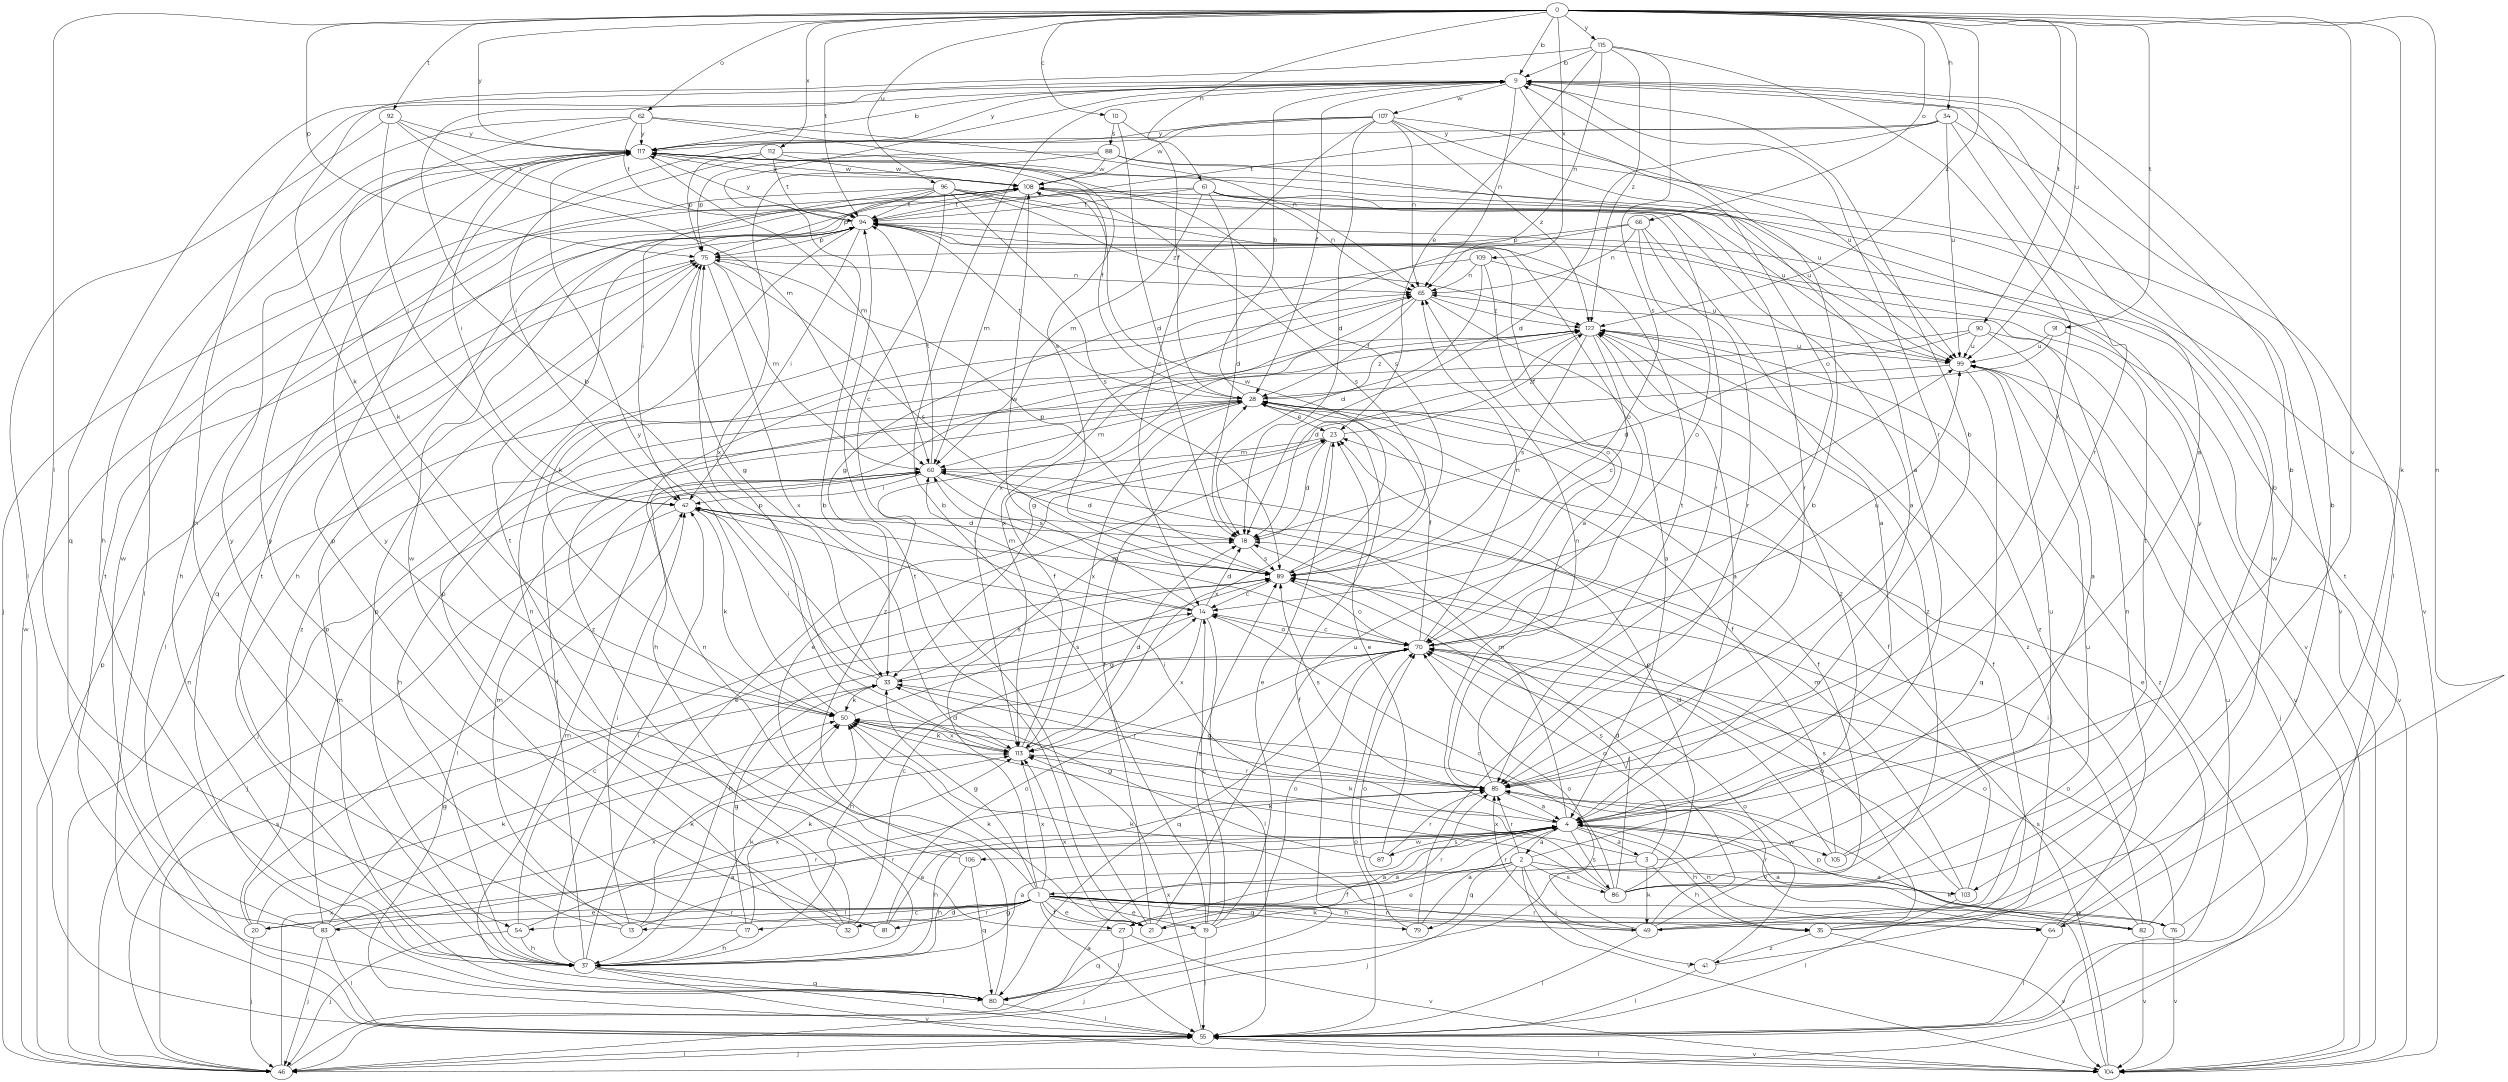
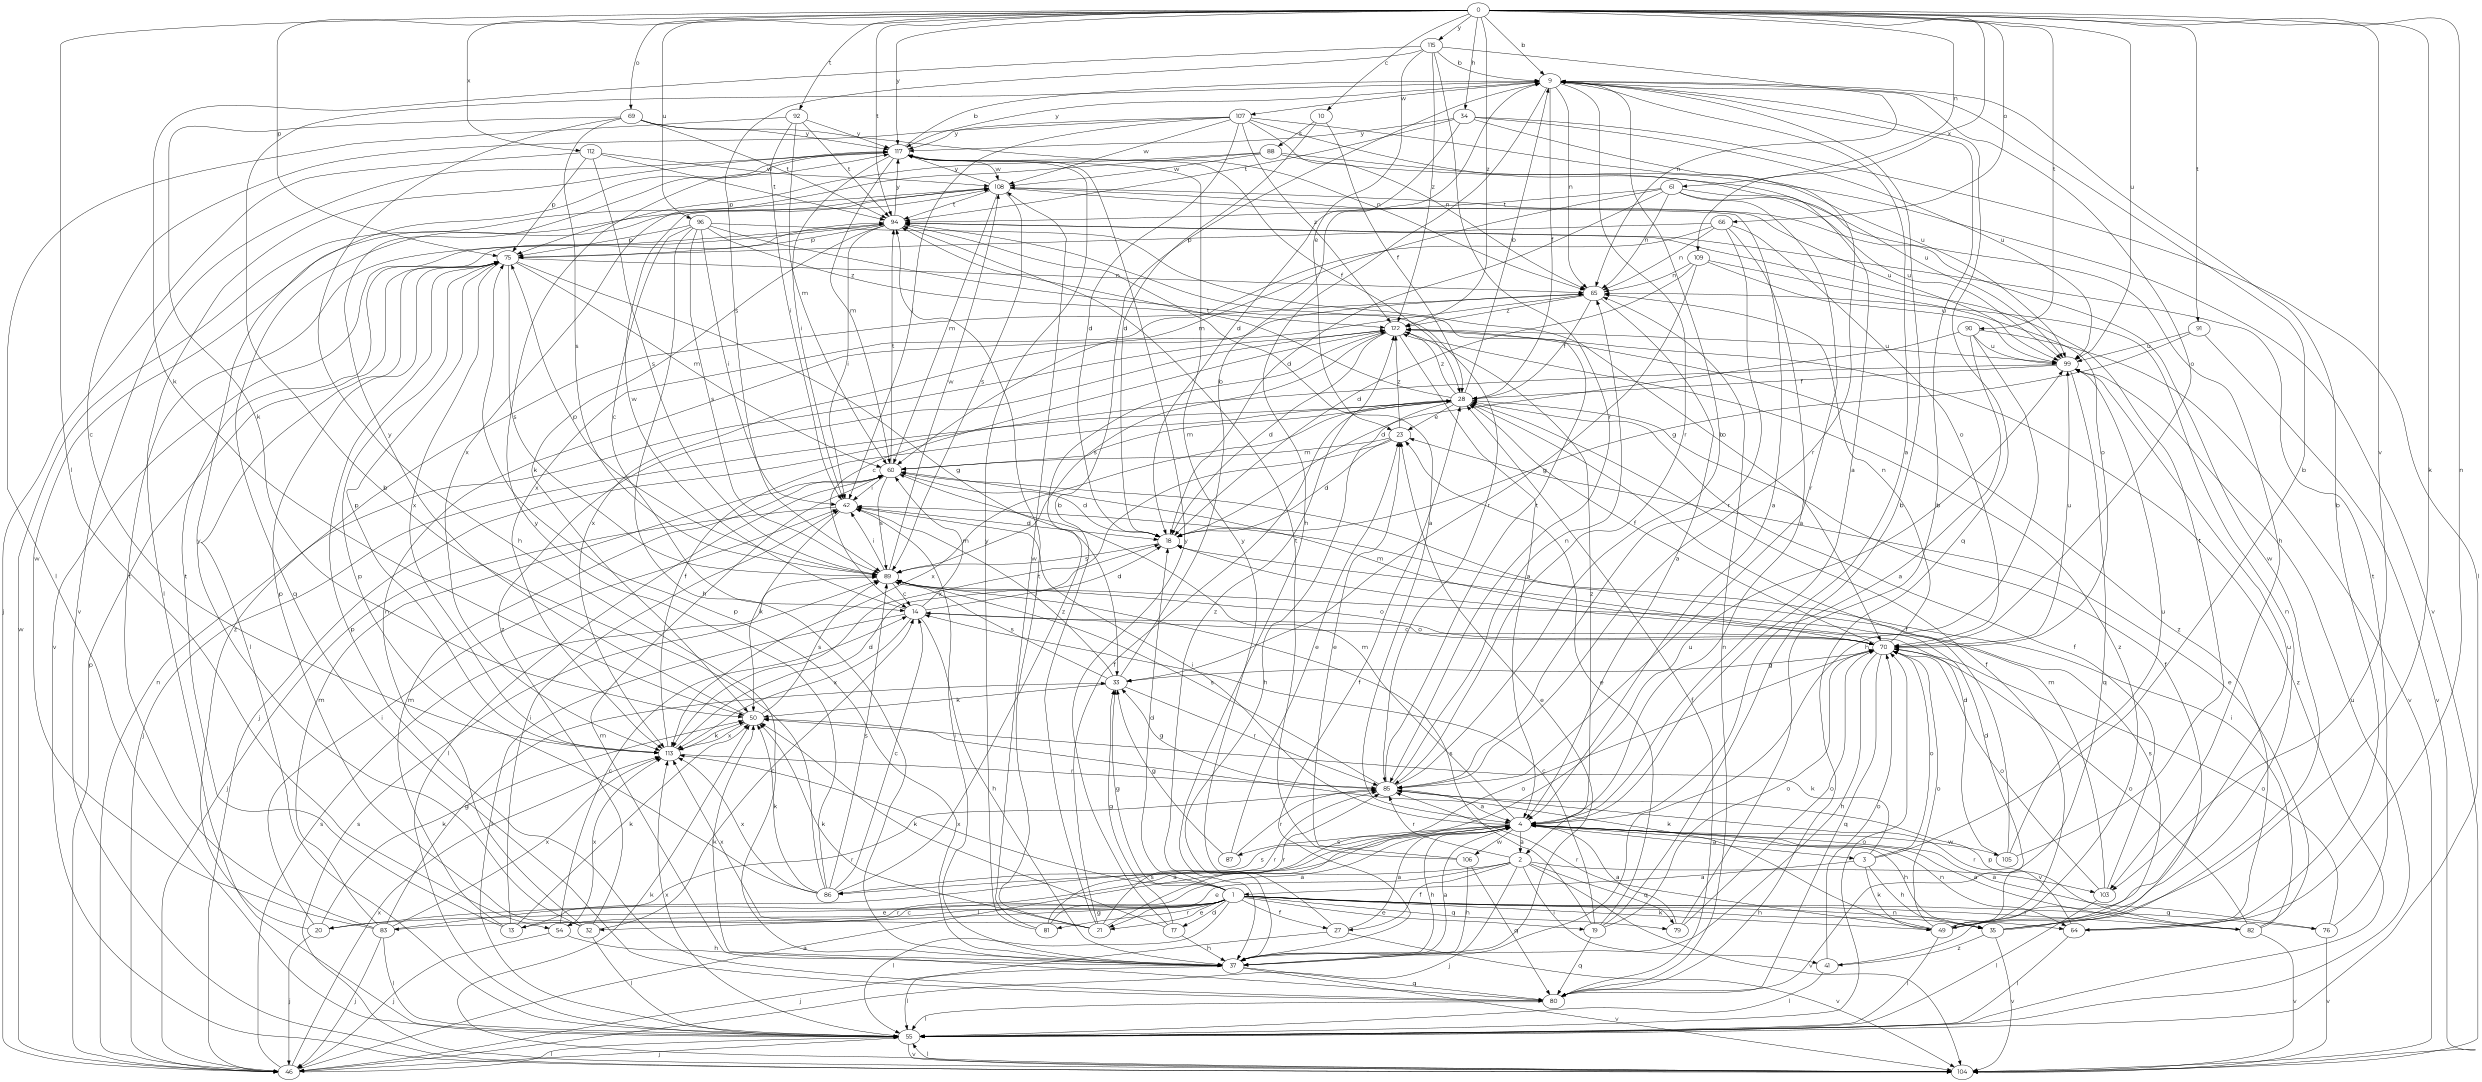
(641, 116) -> (632, 116)
(895, 209) -> none
(1168, 323) -> (238, 194)
(446, 402) -> (2201, 376)
(1395, 417) -> (1658, 431)
(333, 541) -> (199, 541)
(1603, 602) -> (403, 660)
(1855, 654) -> (1590, 541)
(1204, 984) -> (684, 1022)
